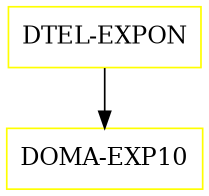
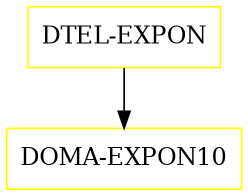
(105, 159) -> (124, 159)
